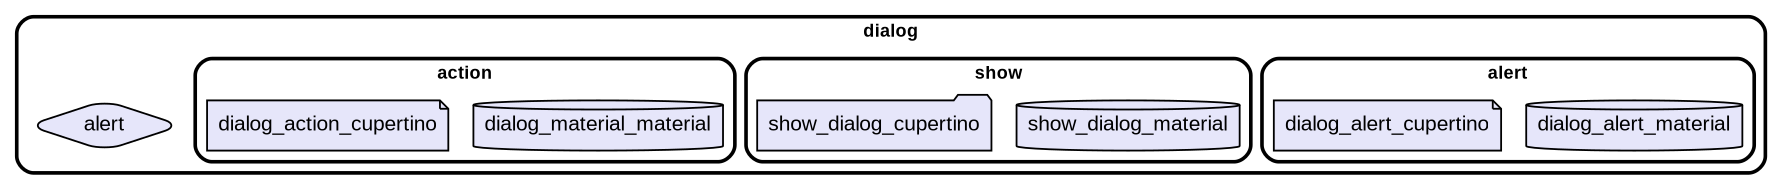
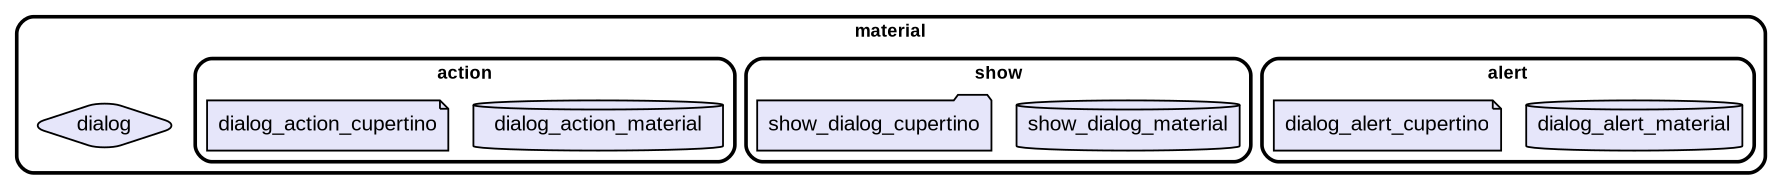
(891, 32) -> (891, 32)
(105, 126) -> (105, 126)
(598, 126) -> (598, 126)
